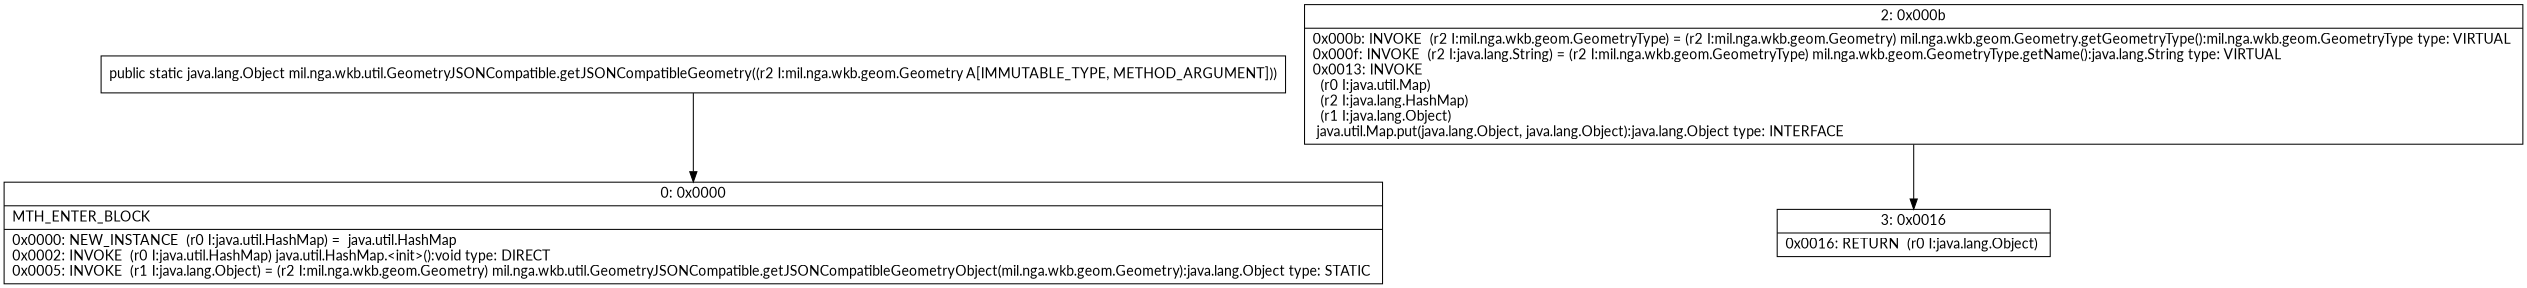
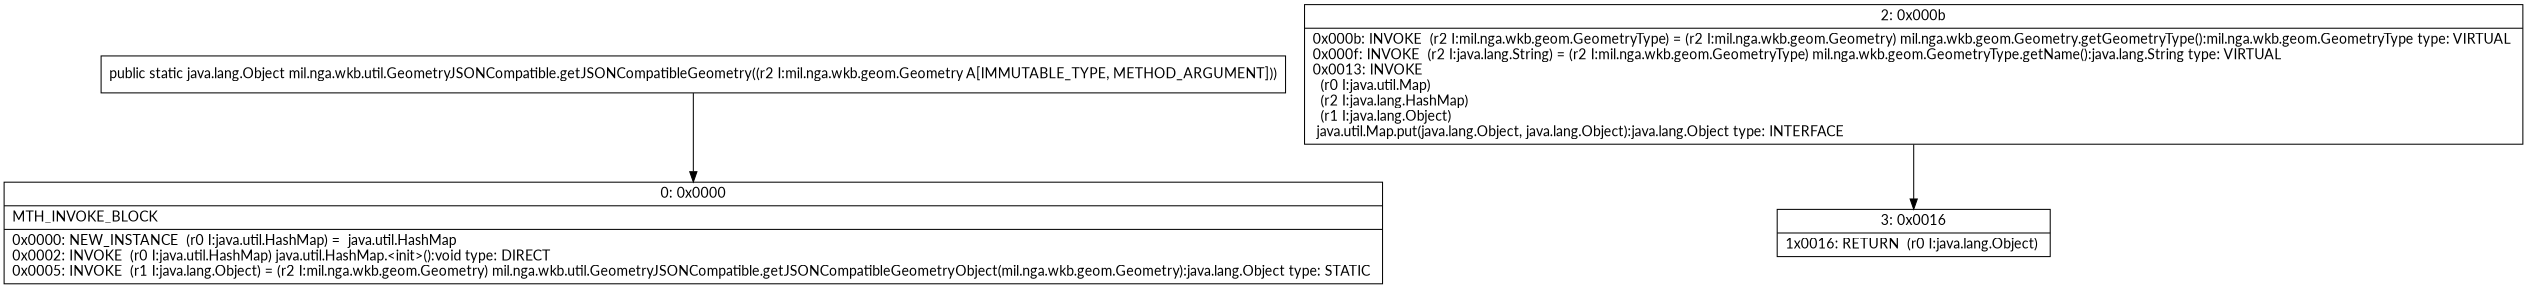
(82, 217) -> (85, 217)
(1914, 244) -> (1914, 244)
